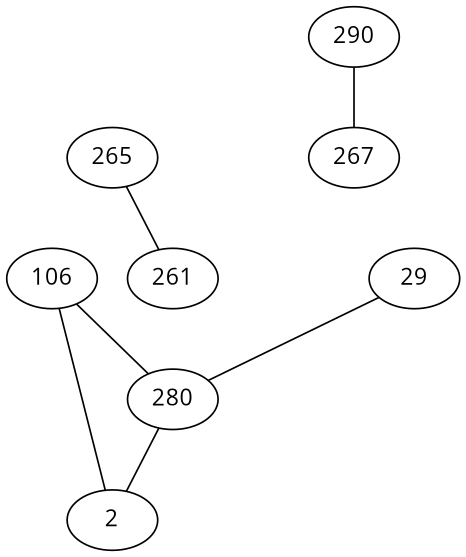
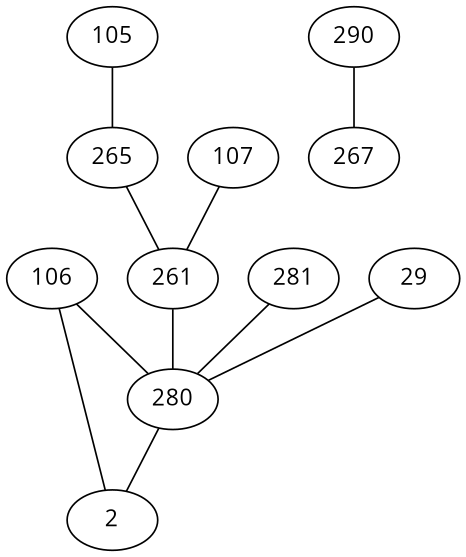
none -> (112, 37)
none -> (233, 158)
none -> (294, 279)
none -> (173, 339)
